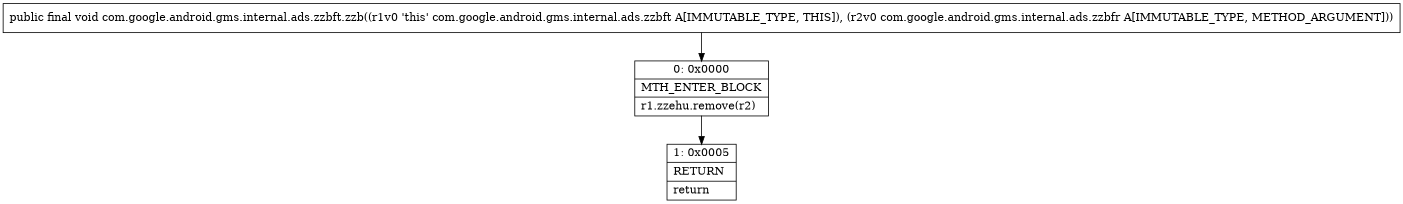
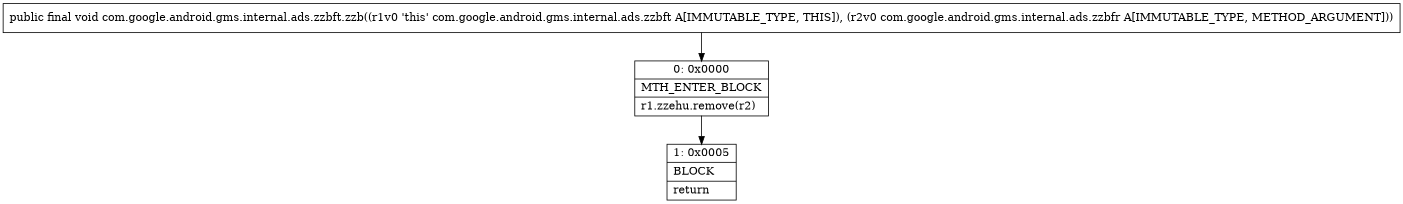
(699, 171) -> (694, 171)
